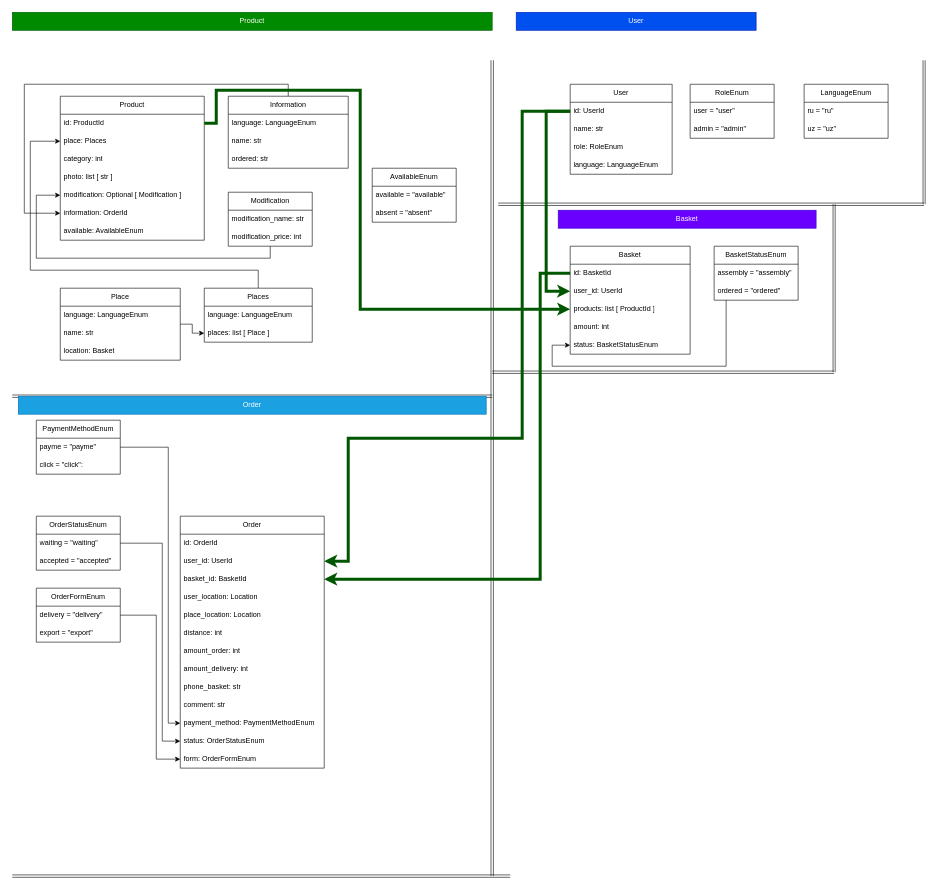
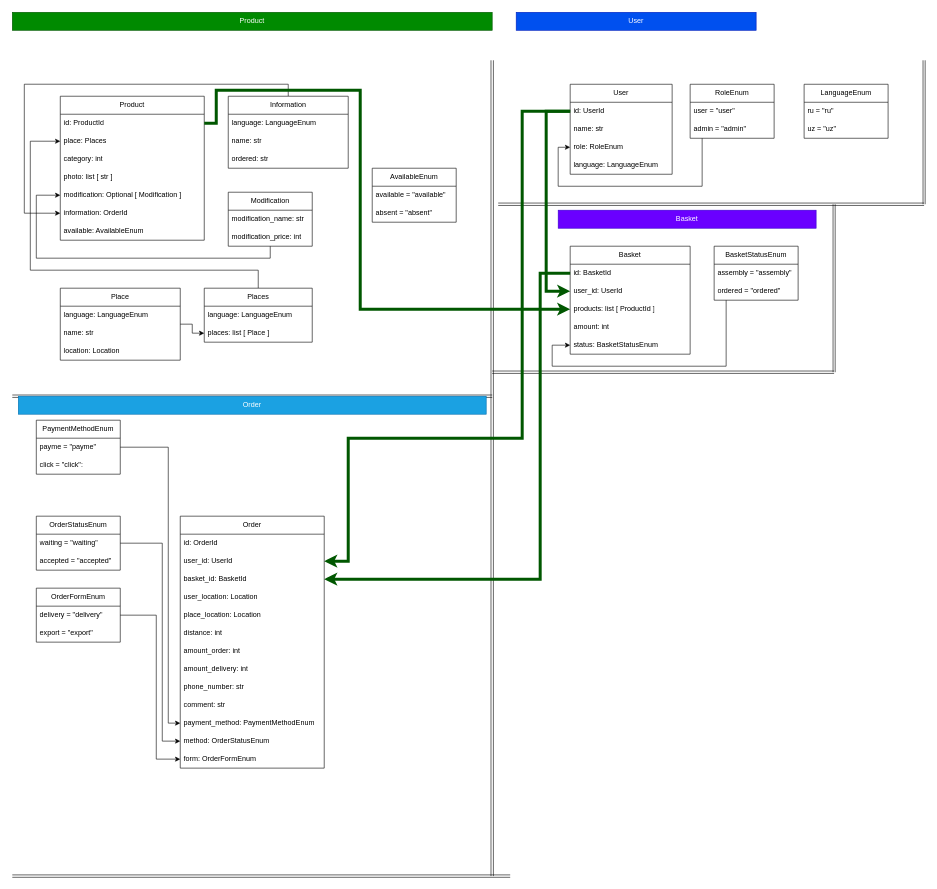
none -> (560, 147)
(92, 351) -> (96, 351)
(216, 687) -> (216, 687)
(228, 741) -> (228, 741)
